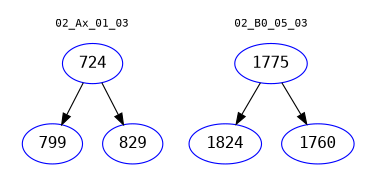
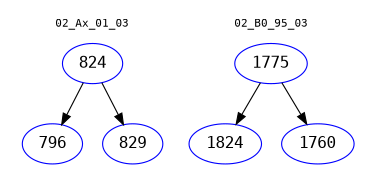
(272, 24) -> (272, 24)
(93, 64) -> (93, 64)
(52, 144) -> (52, 144)
